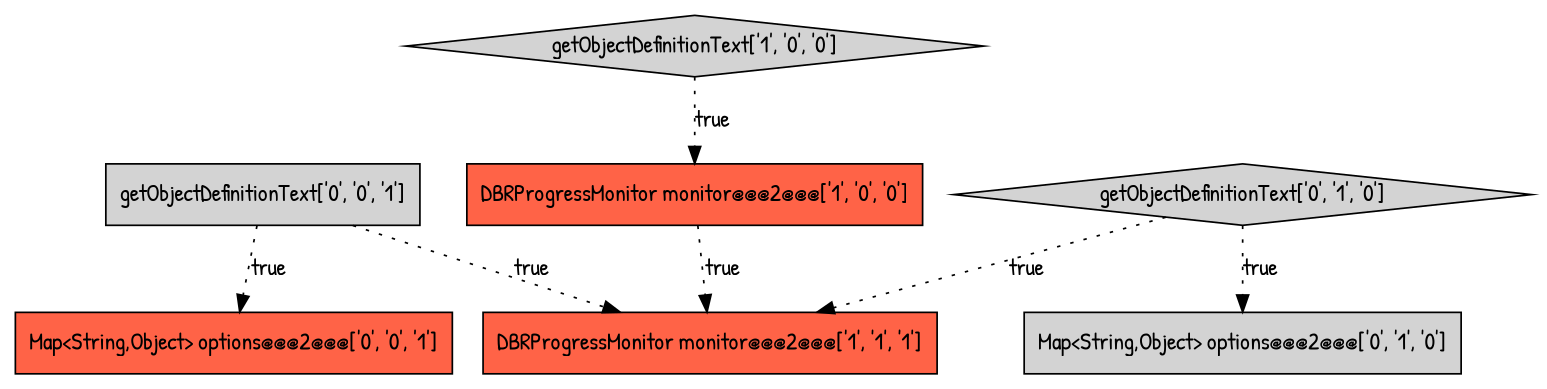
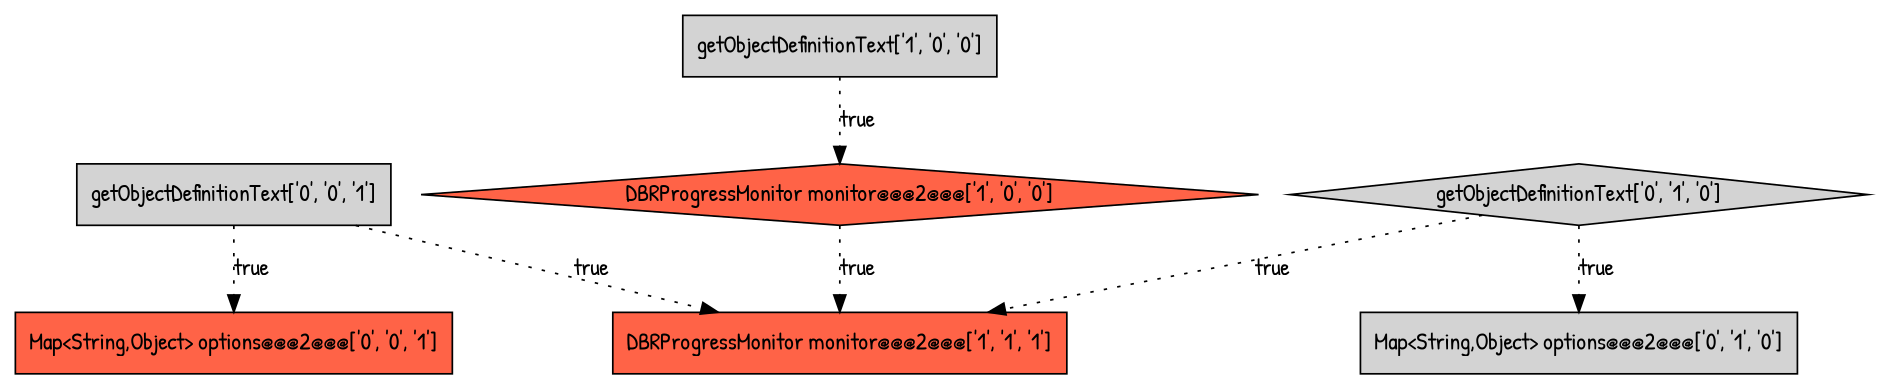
(695, 46) -> (840, 46)
(695, 195) -> (840, 195)
